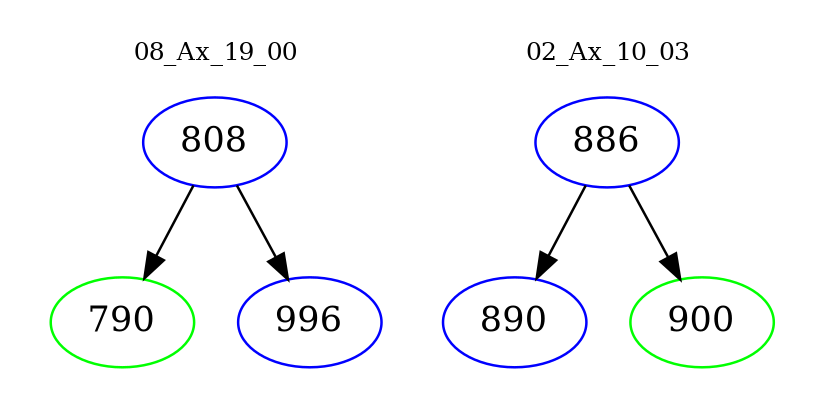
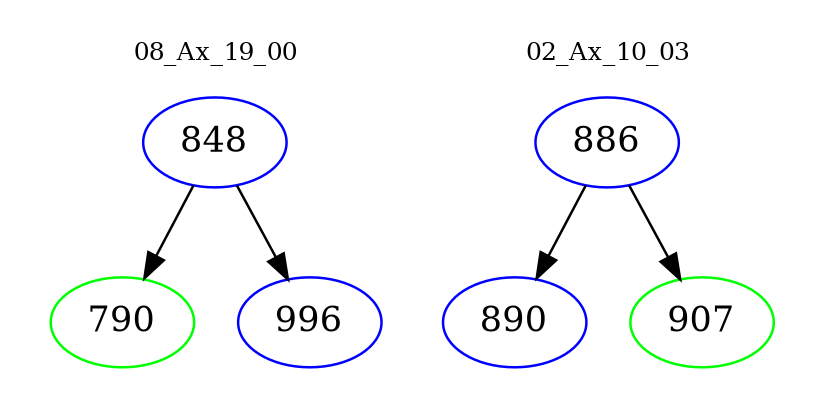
(215, 142) -> (215, 142)
(702, 322) -> (702, 322)
